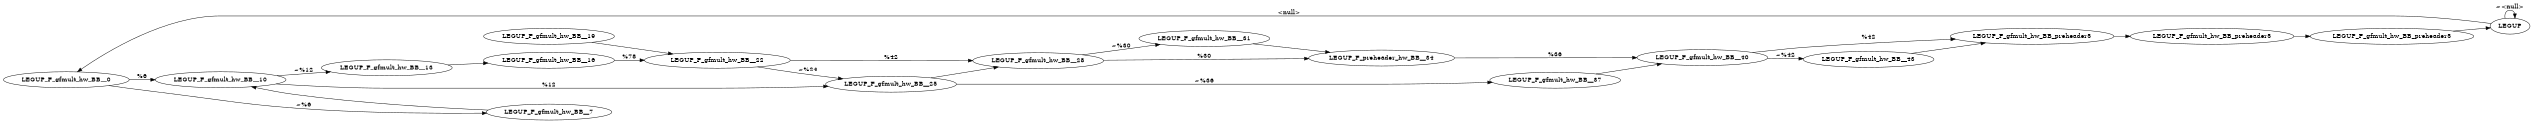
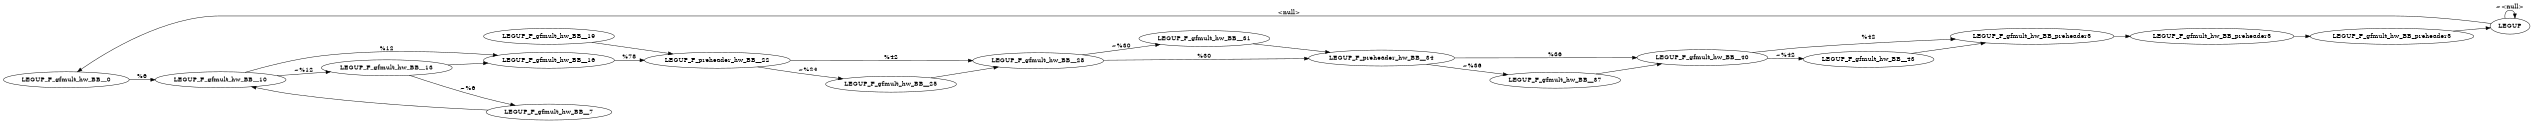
(717, 60) -> (717, 60)
(1222, 84) -> (1465, 69)
(550, 88) -> (368, 52)
(295, 108) -> (460, 91)
